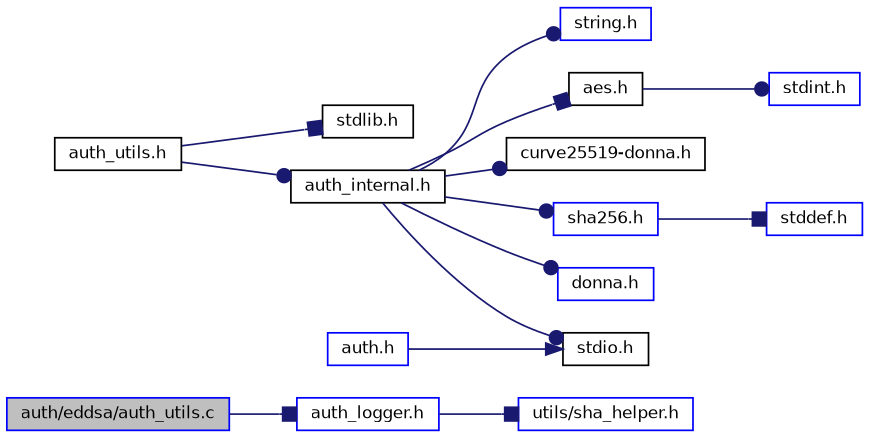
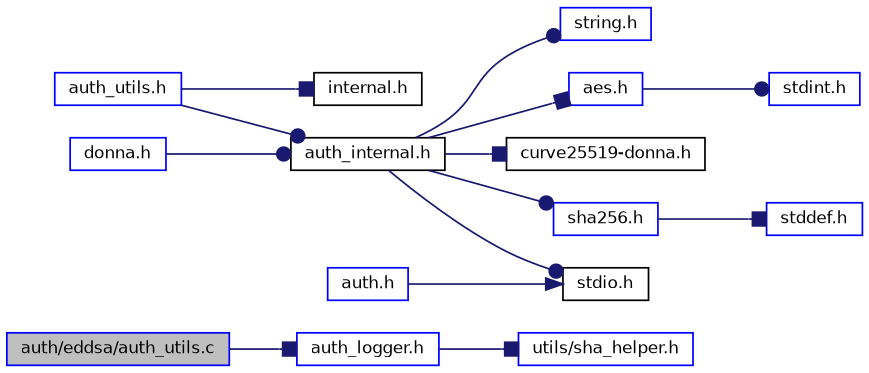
(606, 89) -> (606, 89)
(368, 121) -> (368, 89)
(118, 154) -> (118, 89)
(469, 173) -> (467, 154)
(472, 237) -> (221, 154)
